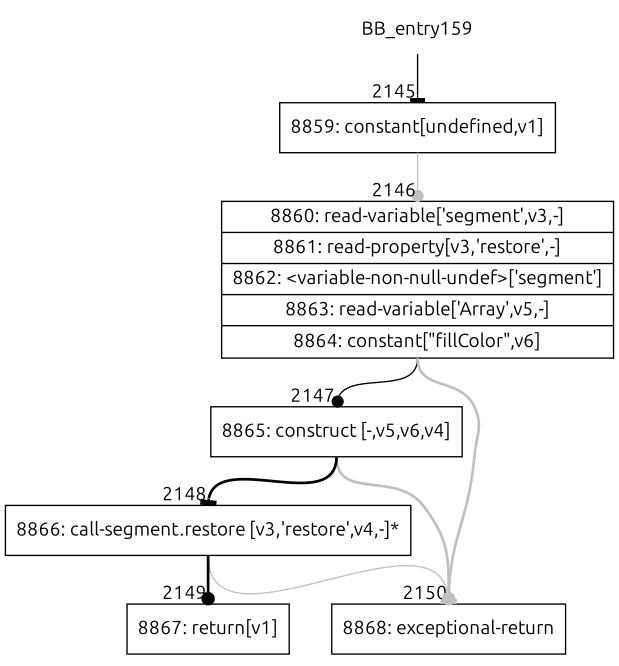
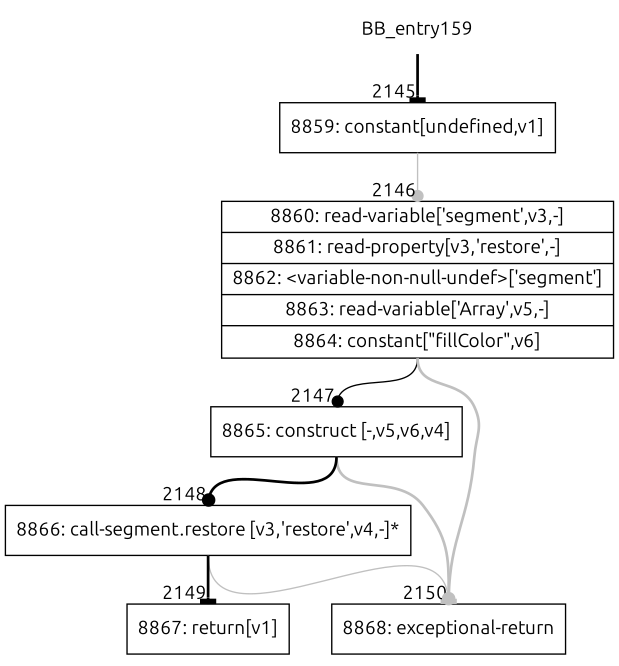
(418, 75) -> (418, 75)
(276, 481) -> (276, 481)
(208, 581) -> (208, 581)
